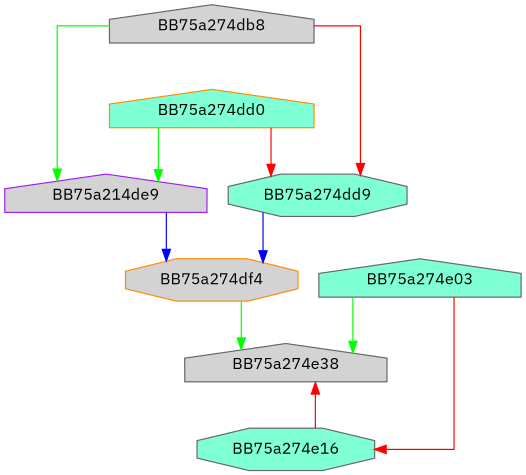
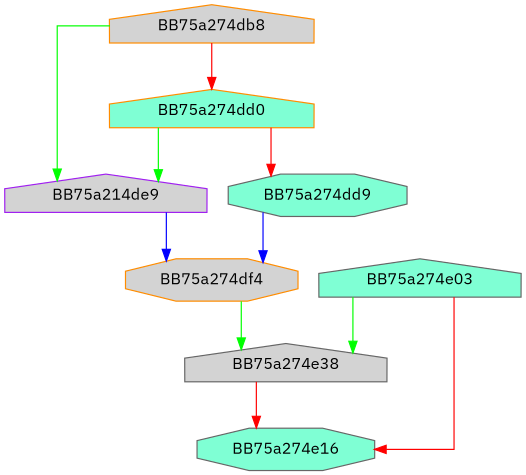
(212, 26) -> (212, 26)
(360, 71) -> (212, 60)
(315, 411) -> (256, 399)
